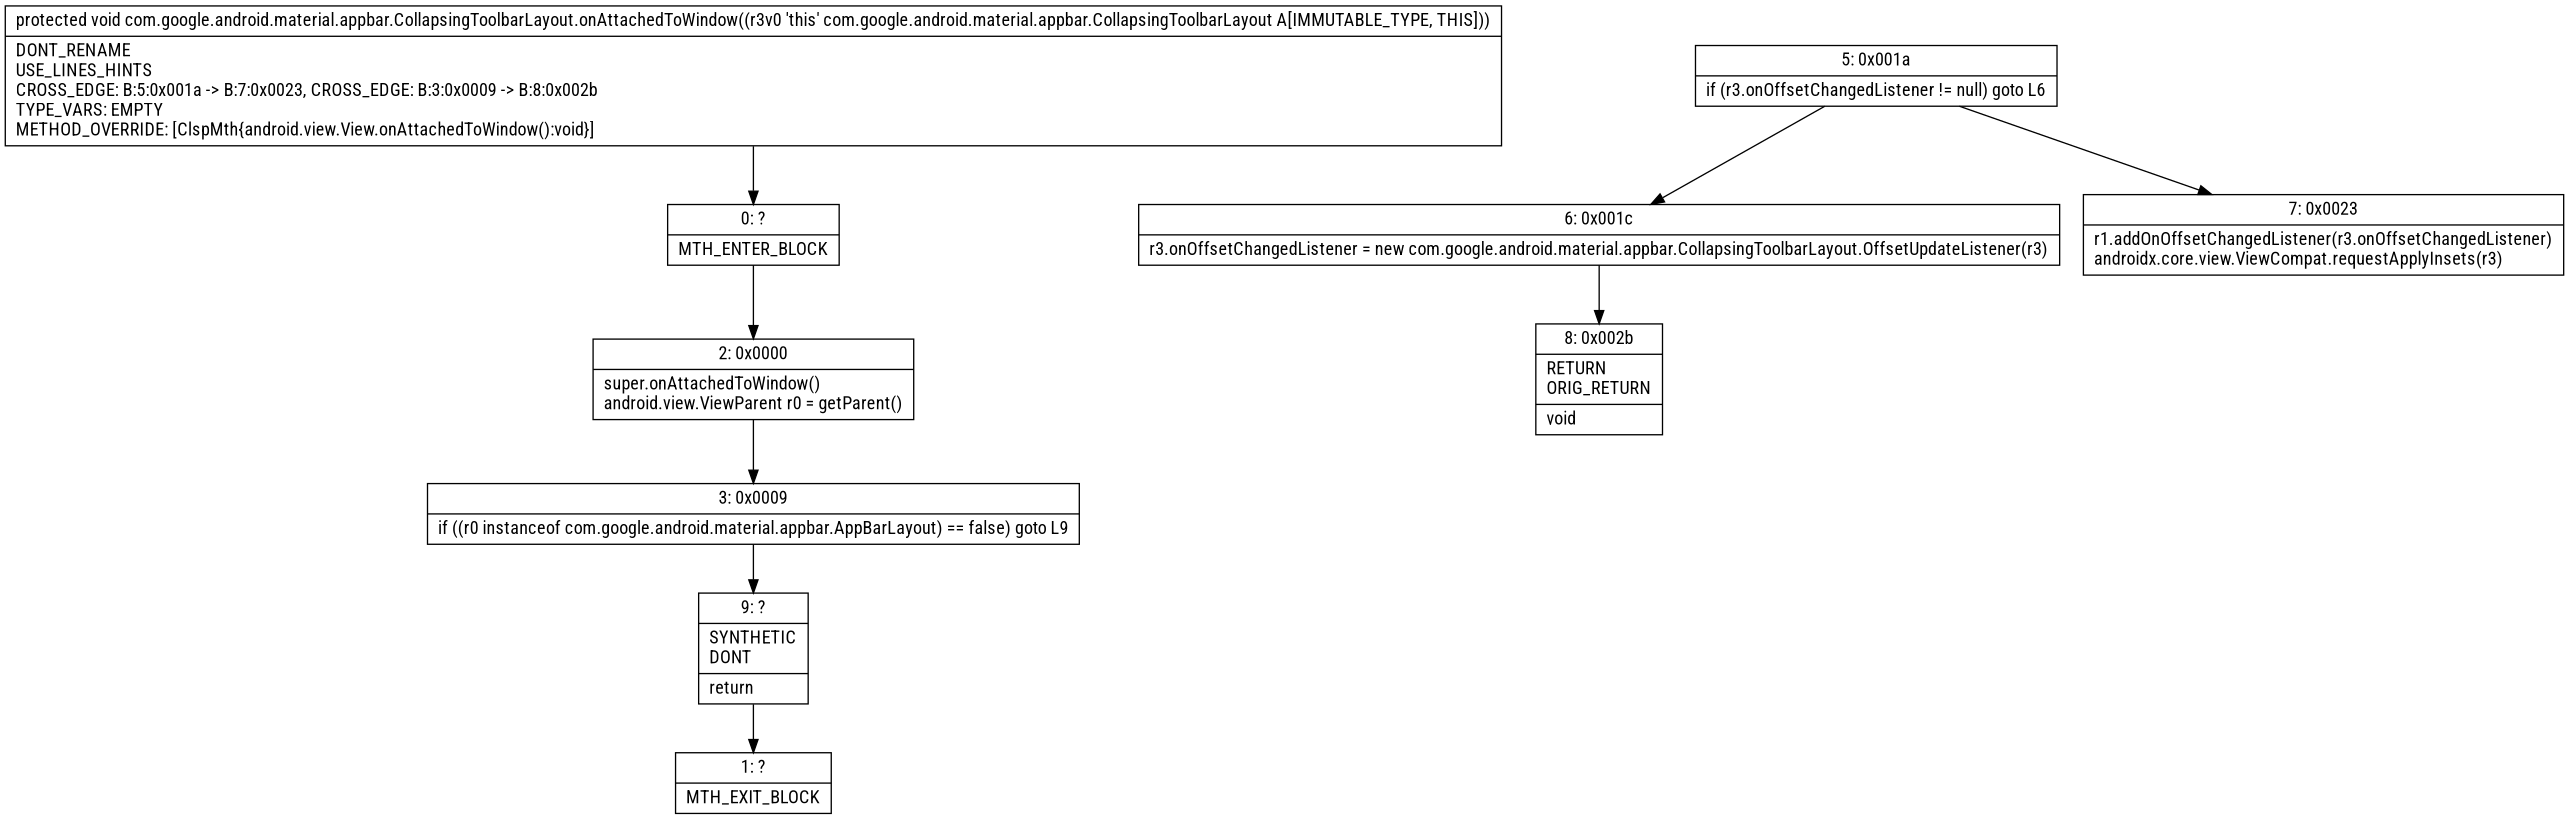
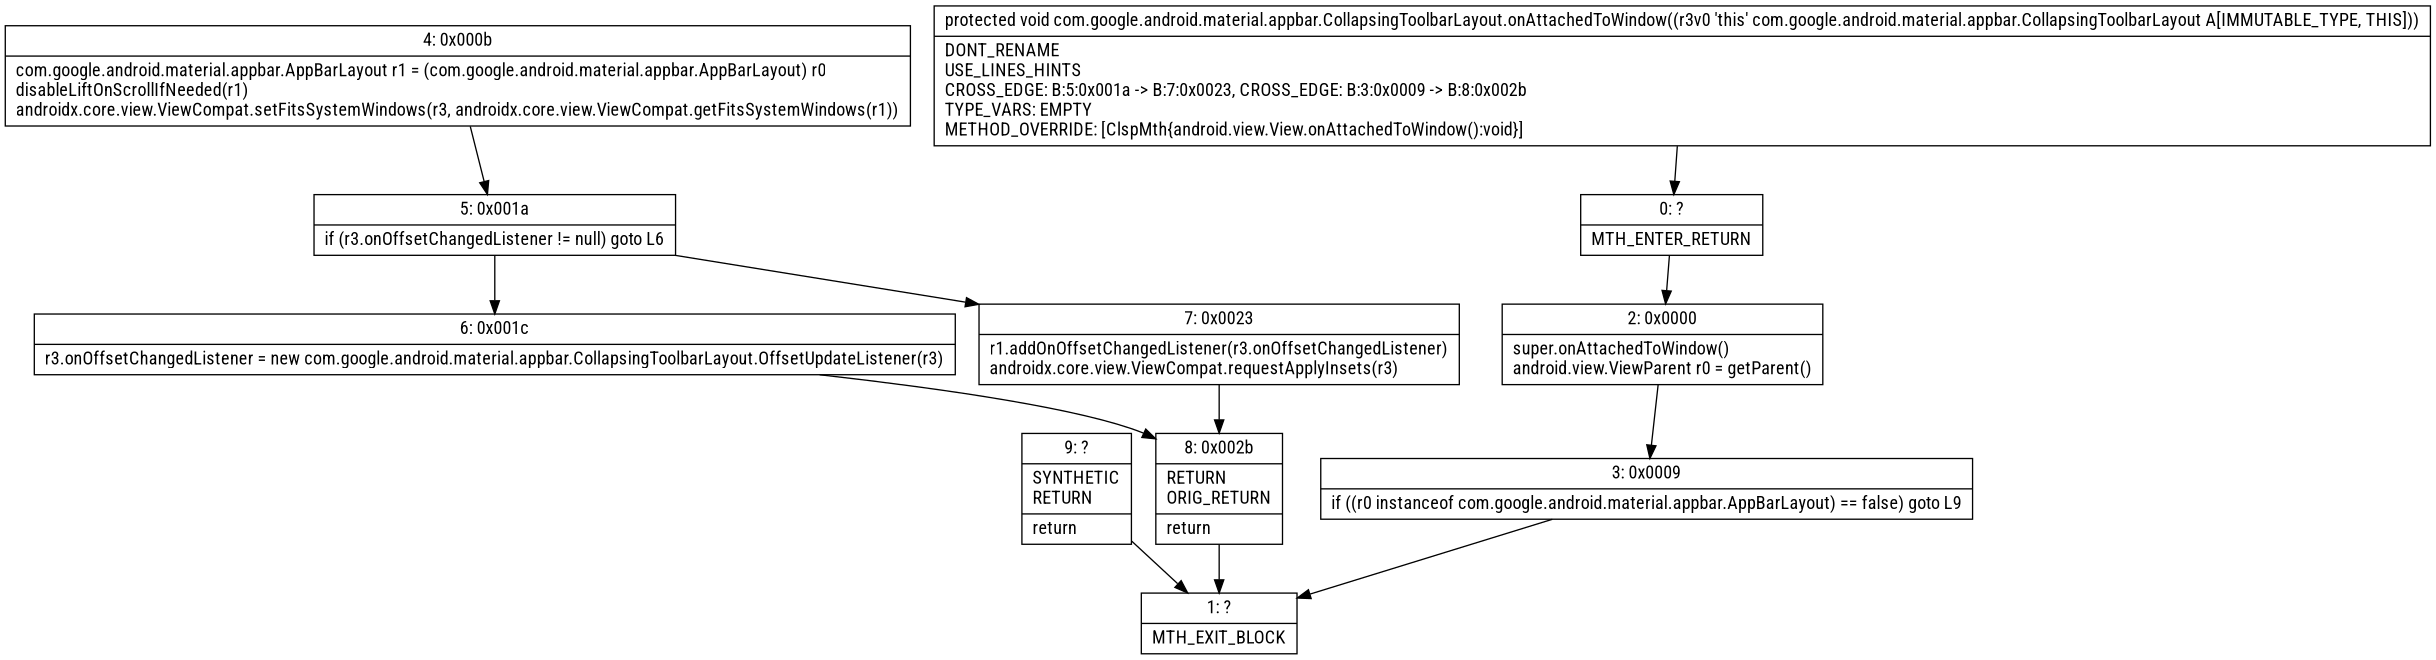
none -> (458, 76)
(753, 249) -> (1672, 239)
none -> (1219, 402)
(1562, 419) -> (1189, 528)
(753, 562) -> (1431, 557)
none -> (1219, 562)
(731, 658) -> (1063, 498)
